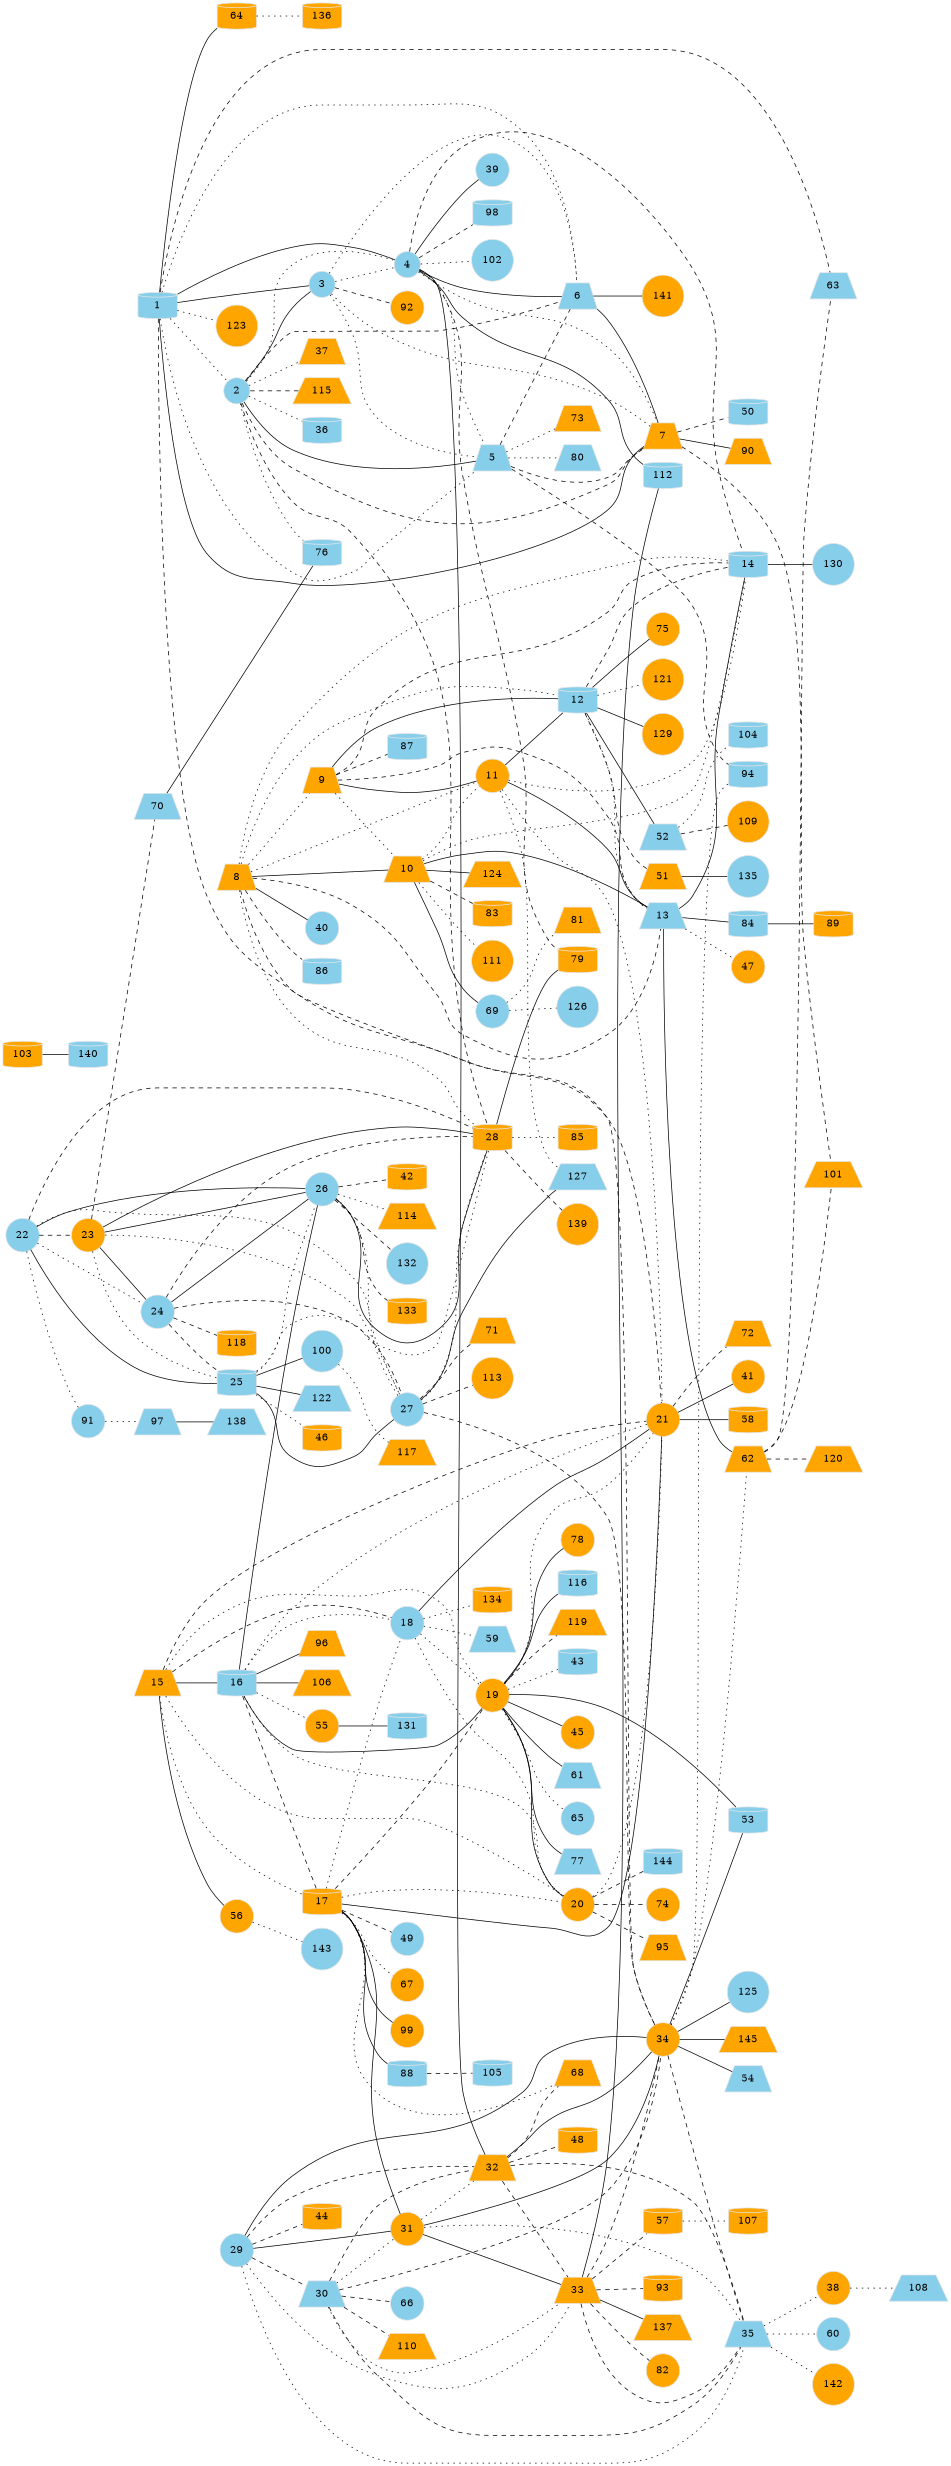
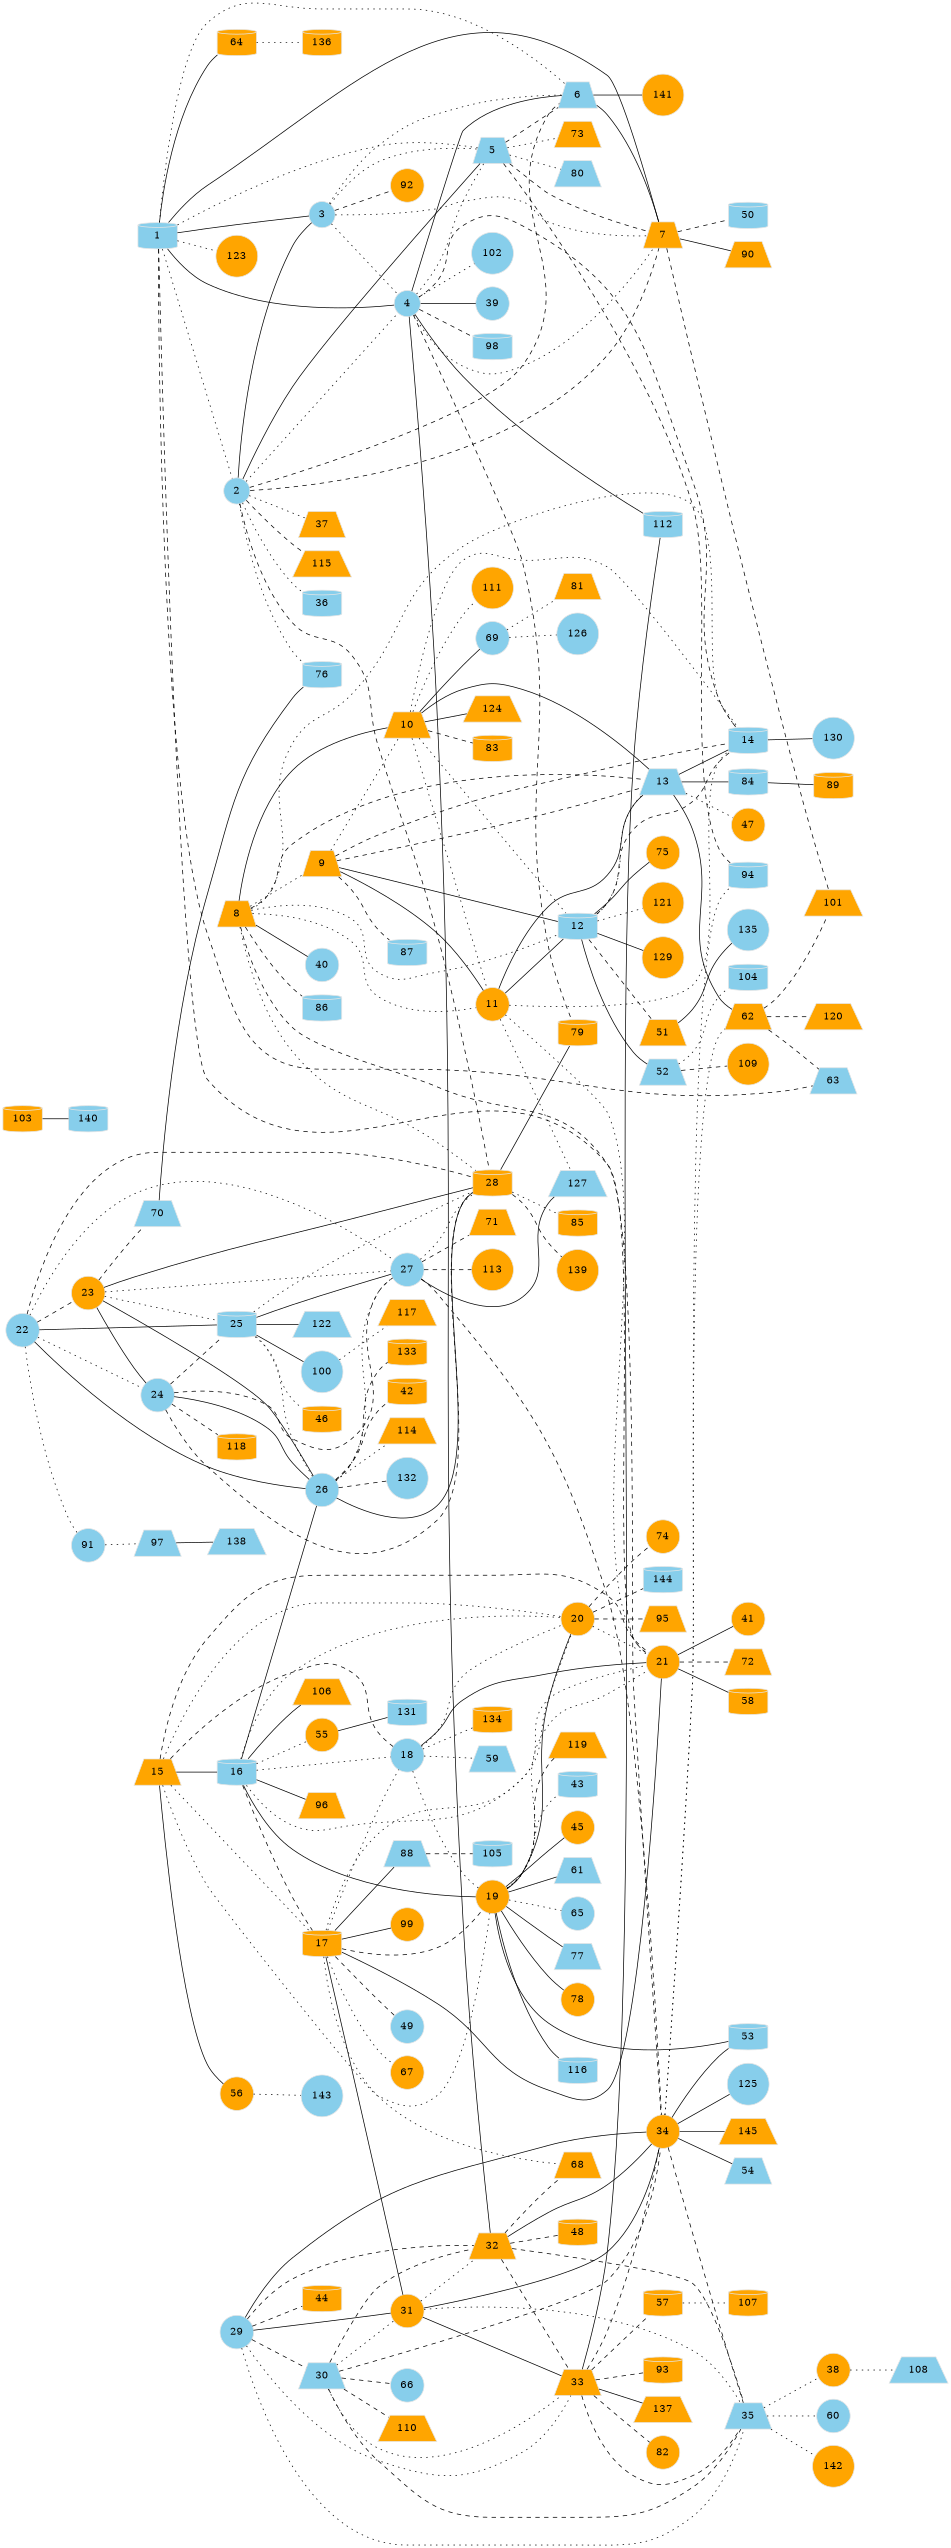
none -> (489, 821)
(407, 2074) -> (407, 1854)
